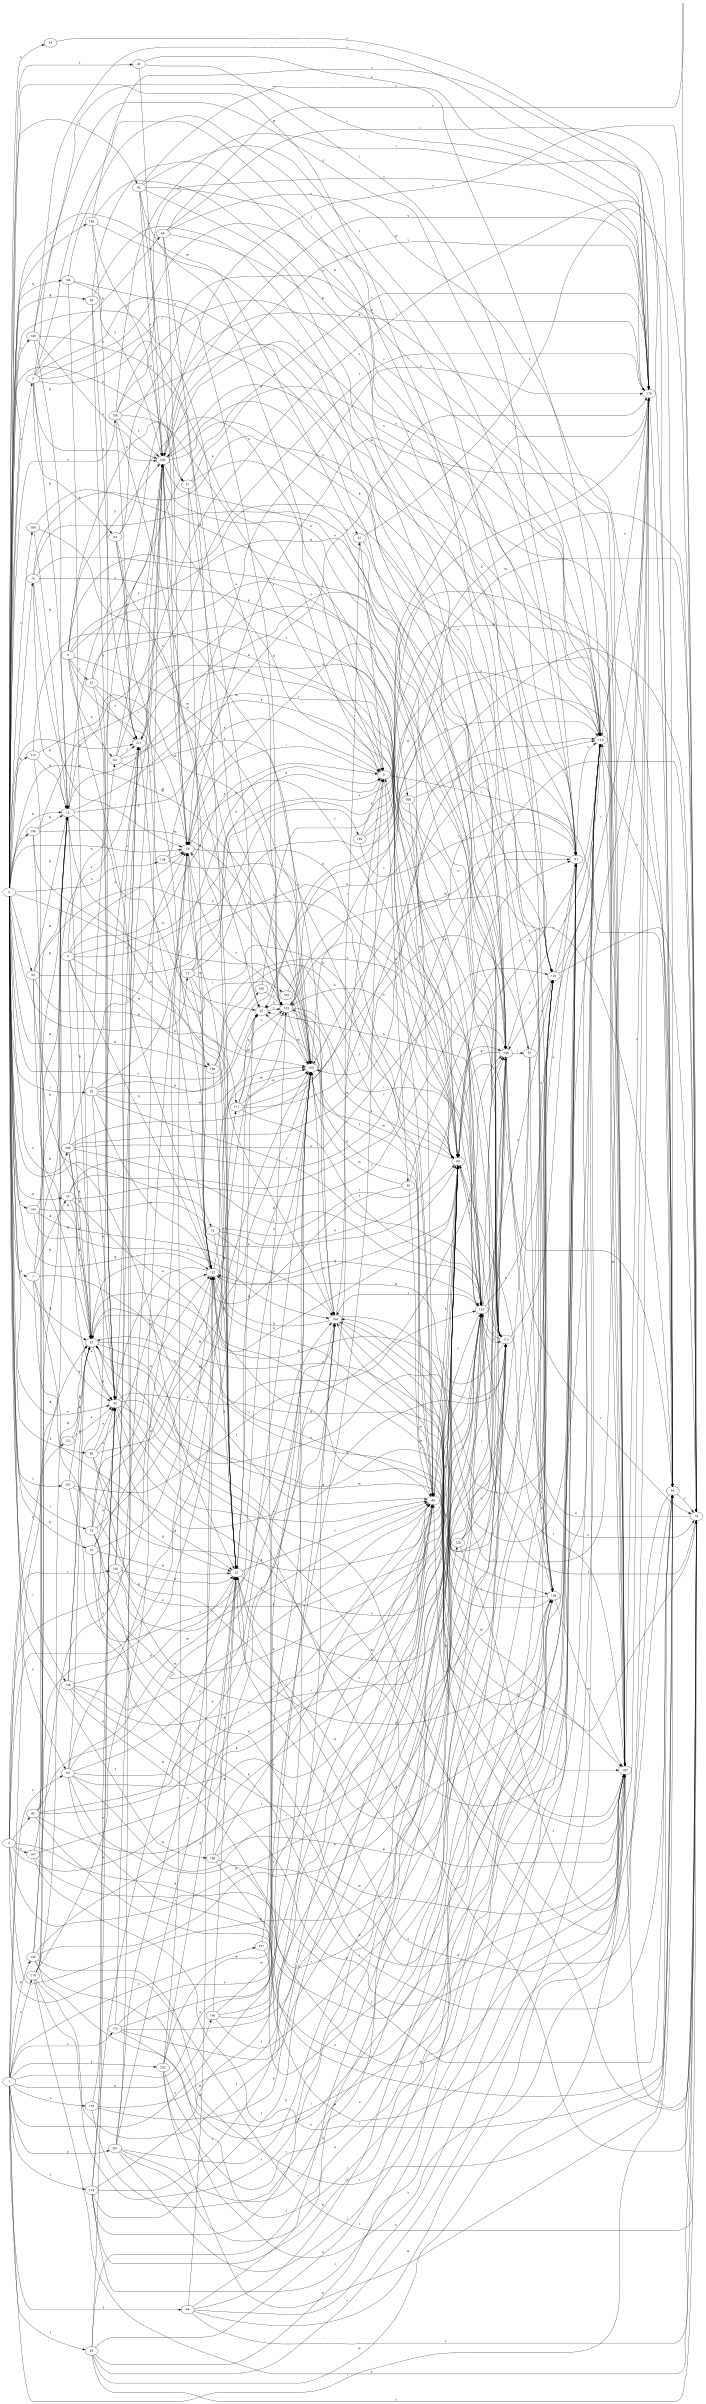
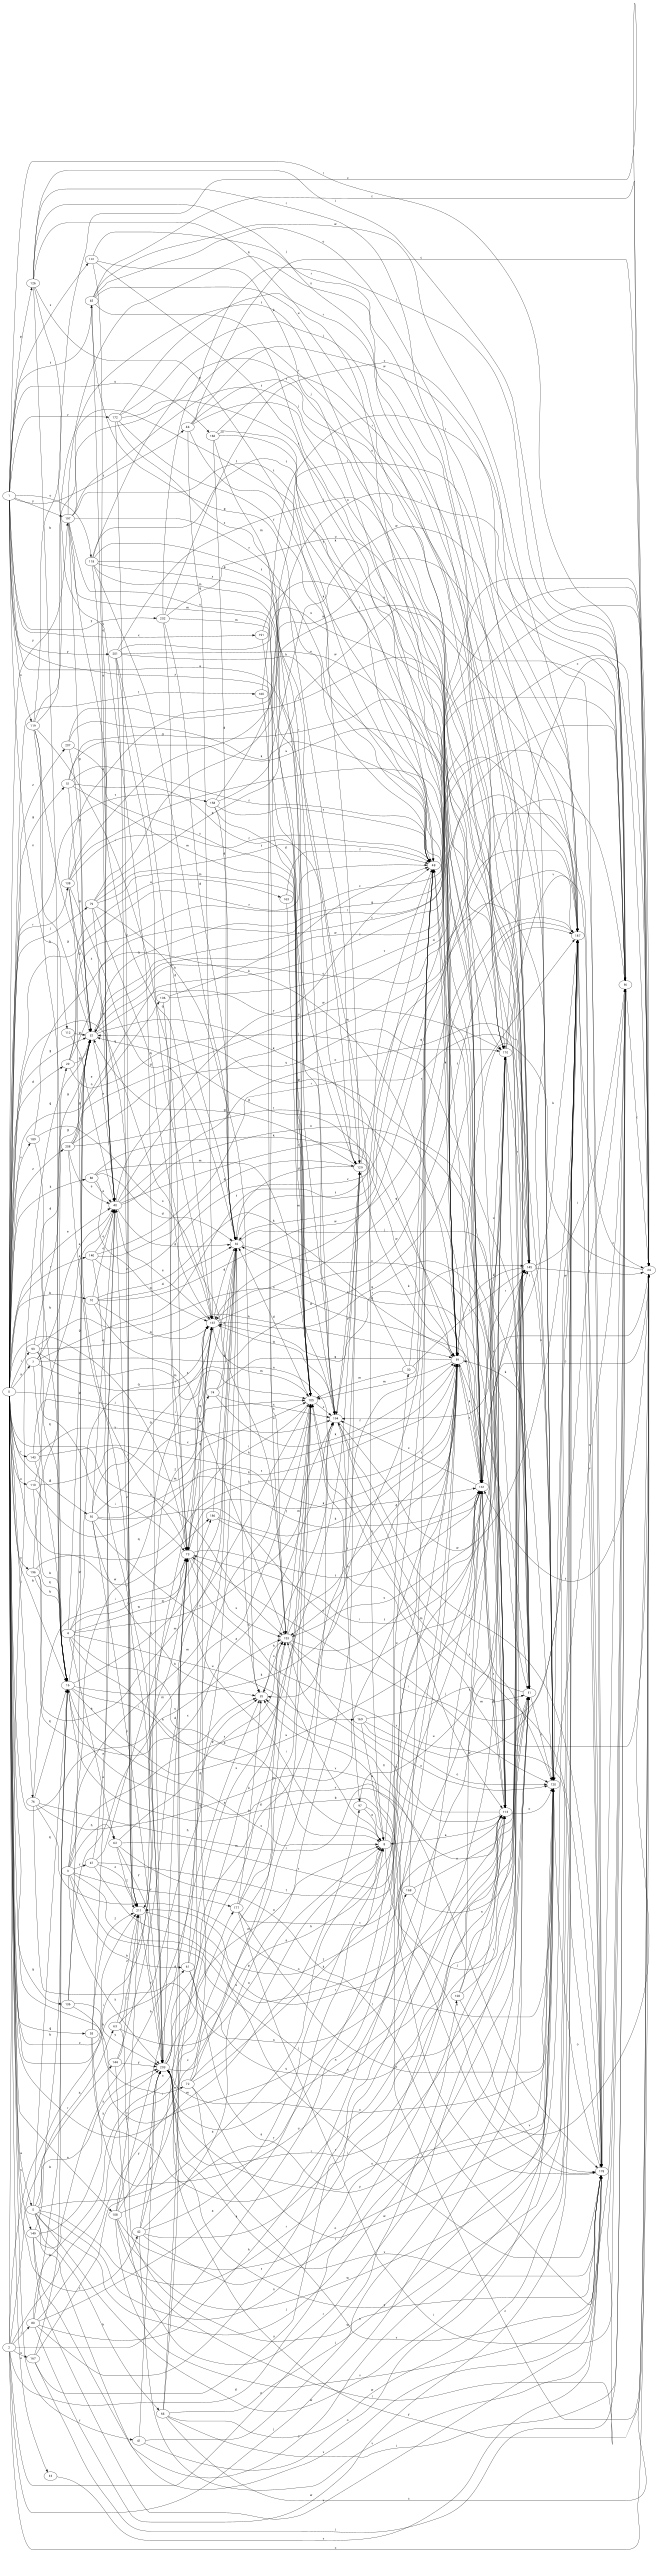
(517, 1053) -> (451, 772)
(141, 1281) -> (84, 1462)
(479, 1486) -> (467, 1282)
